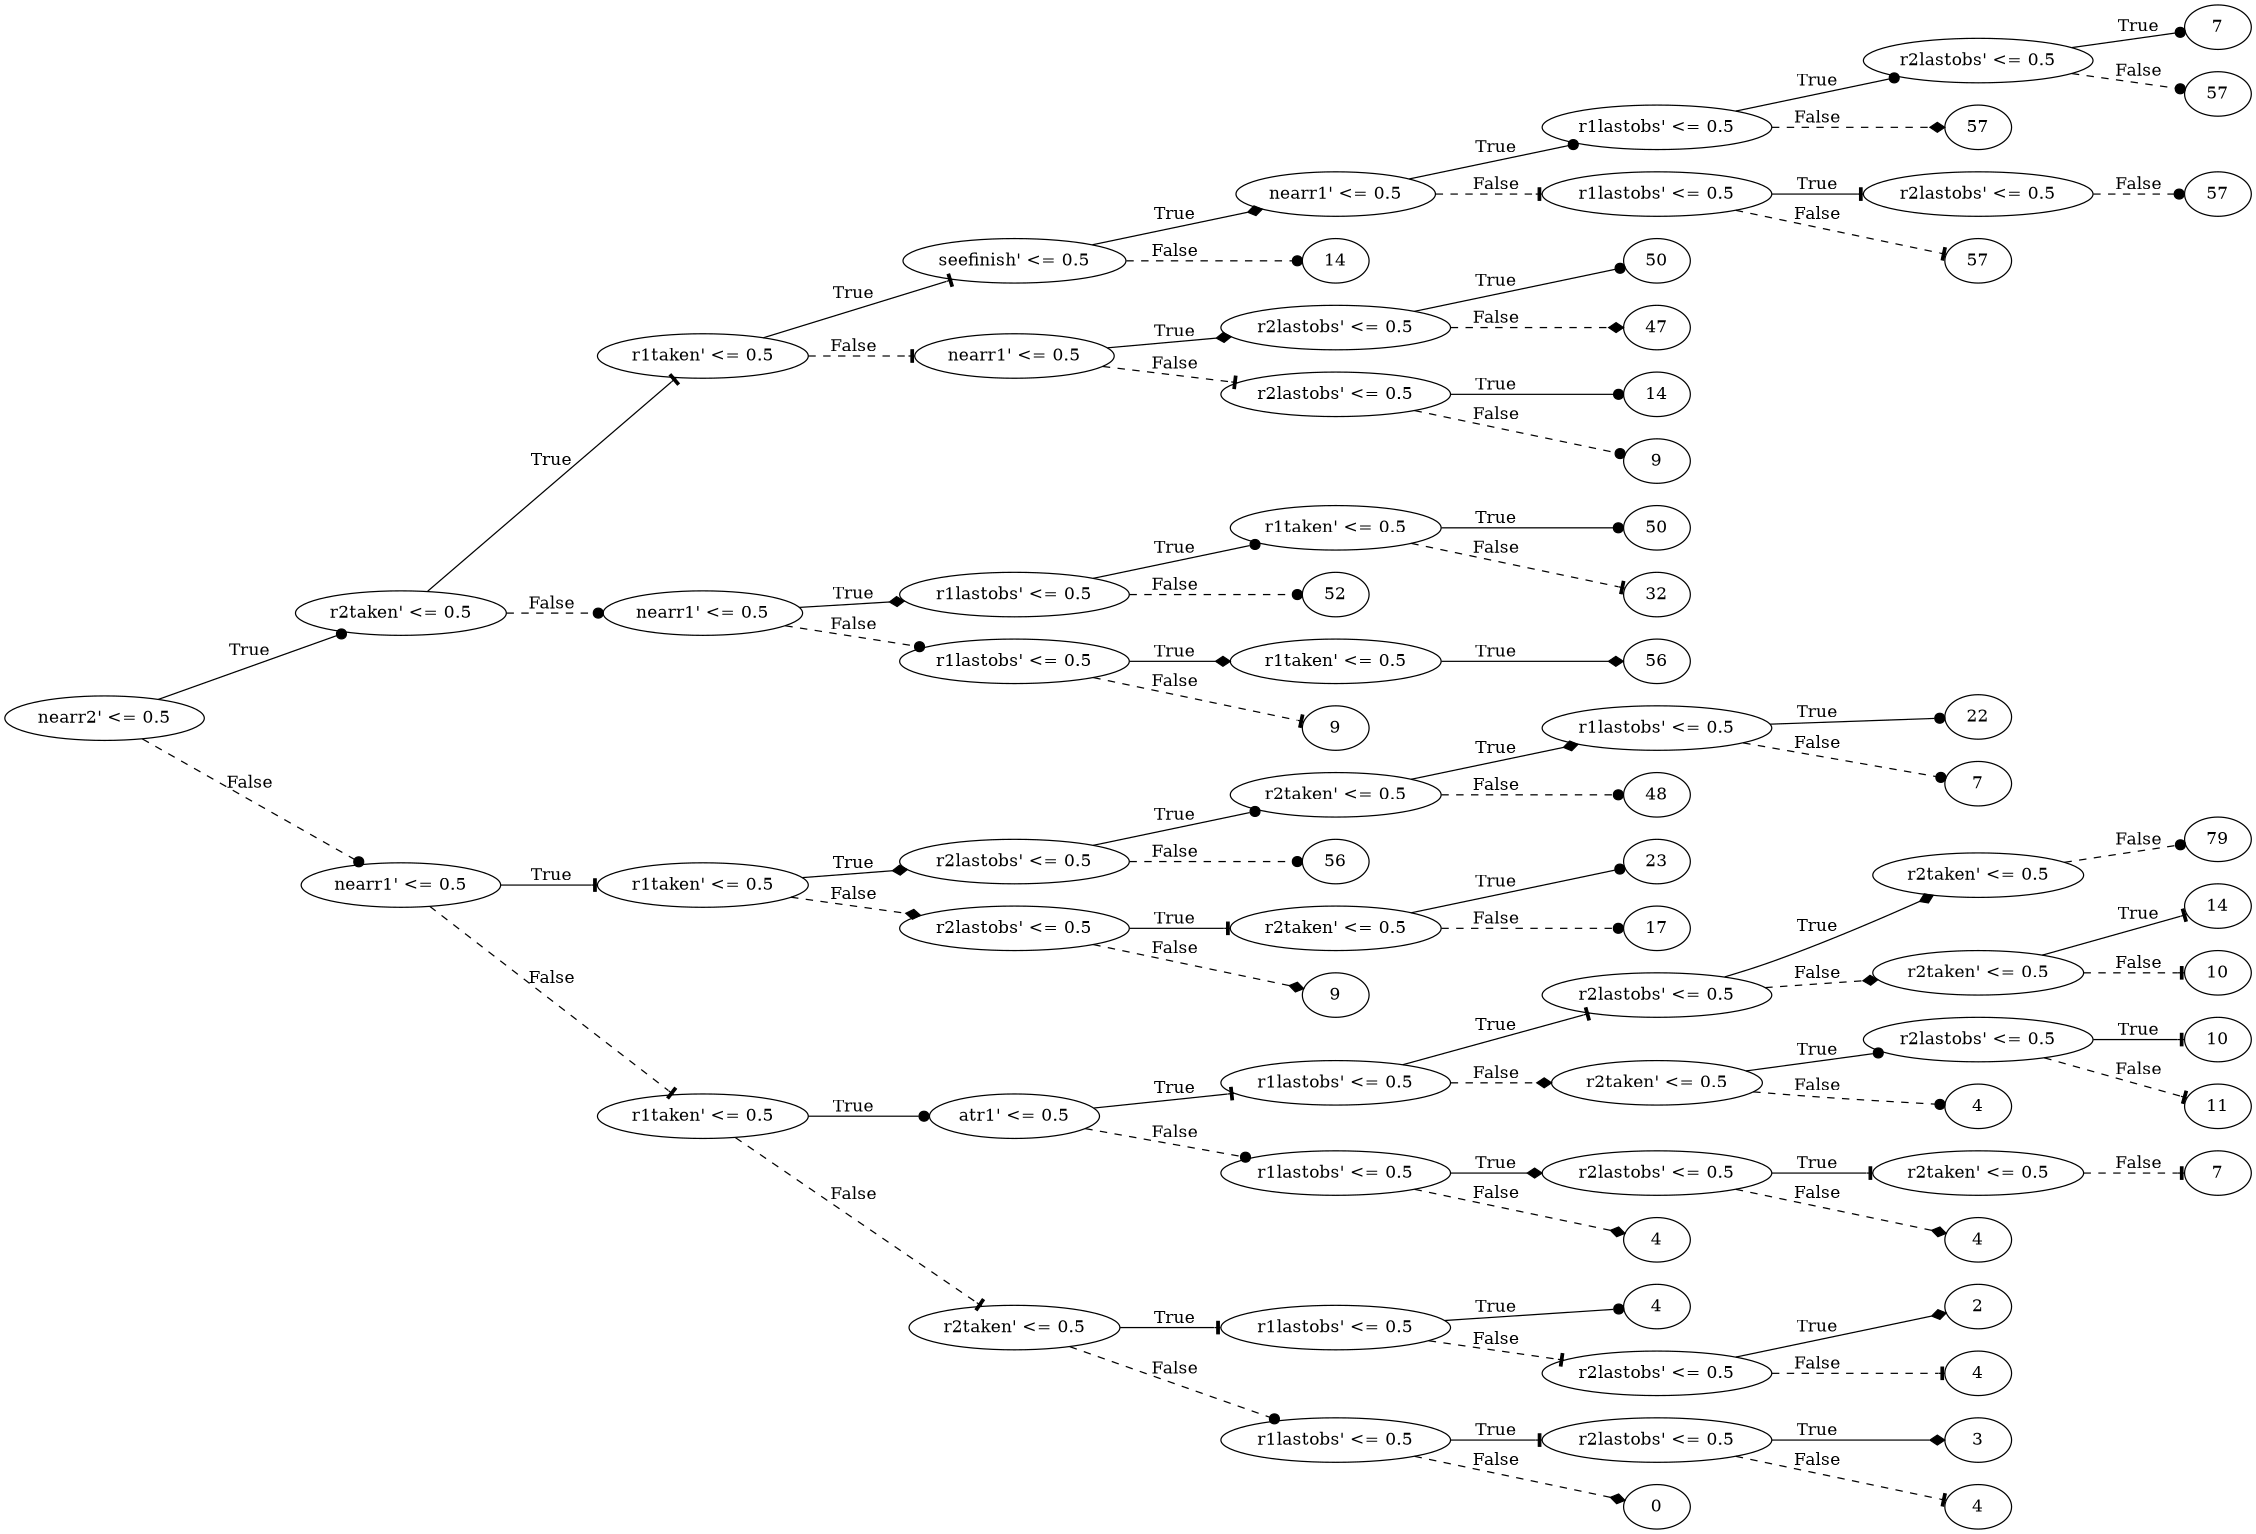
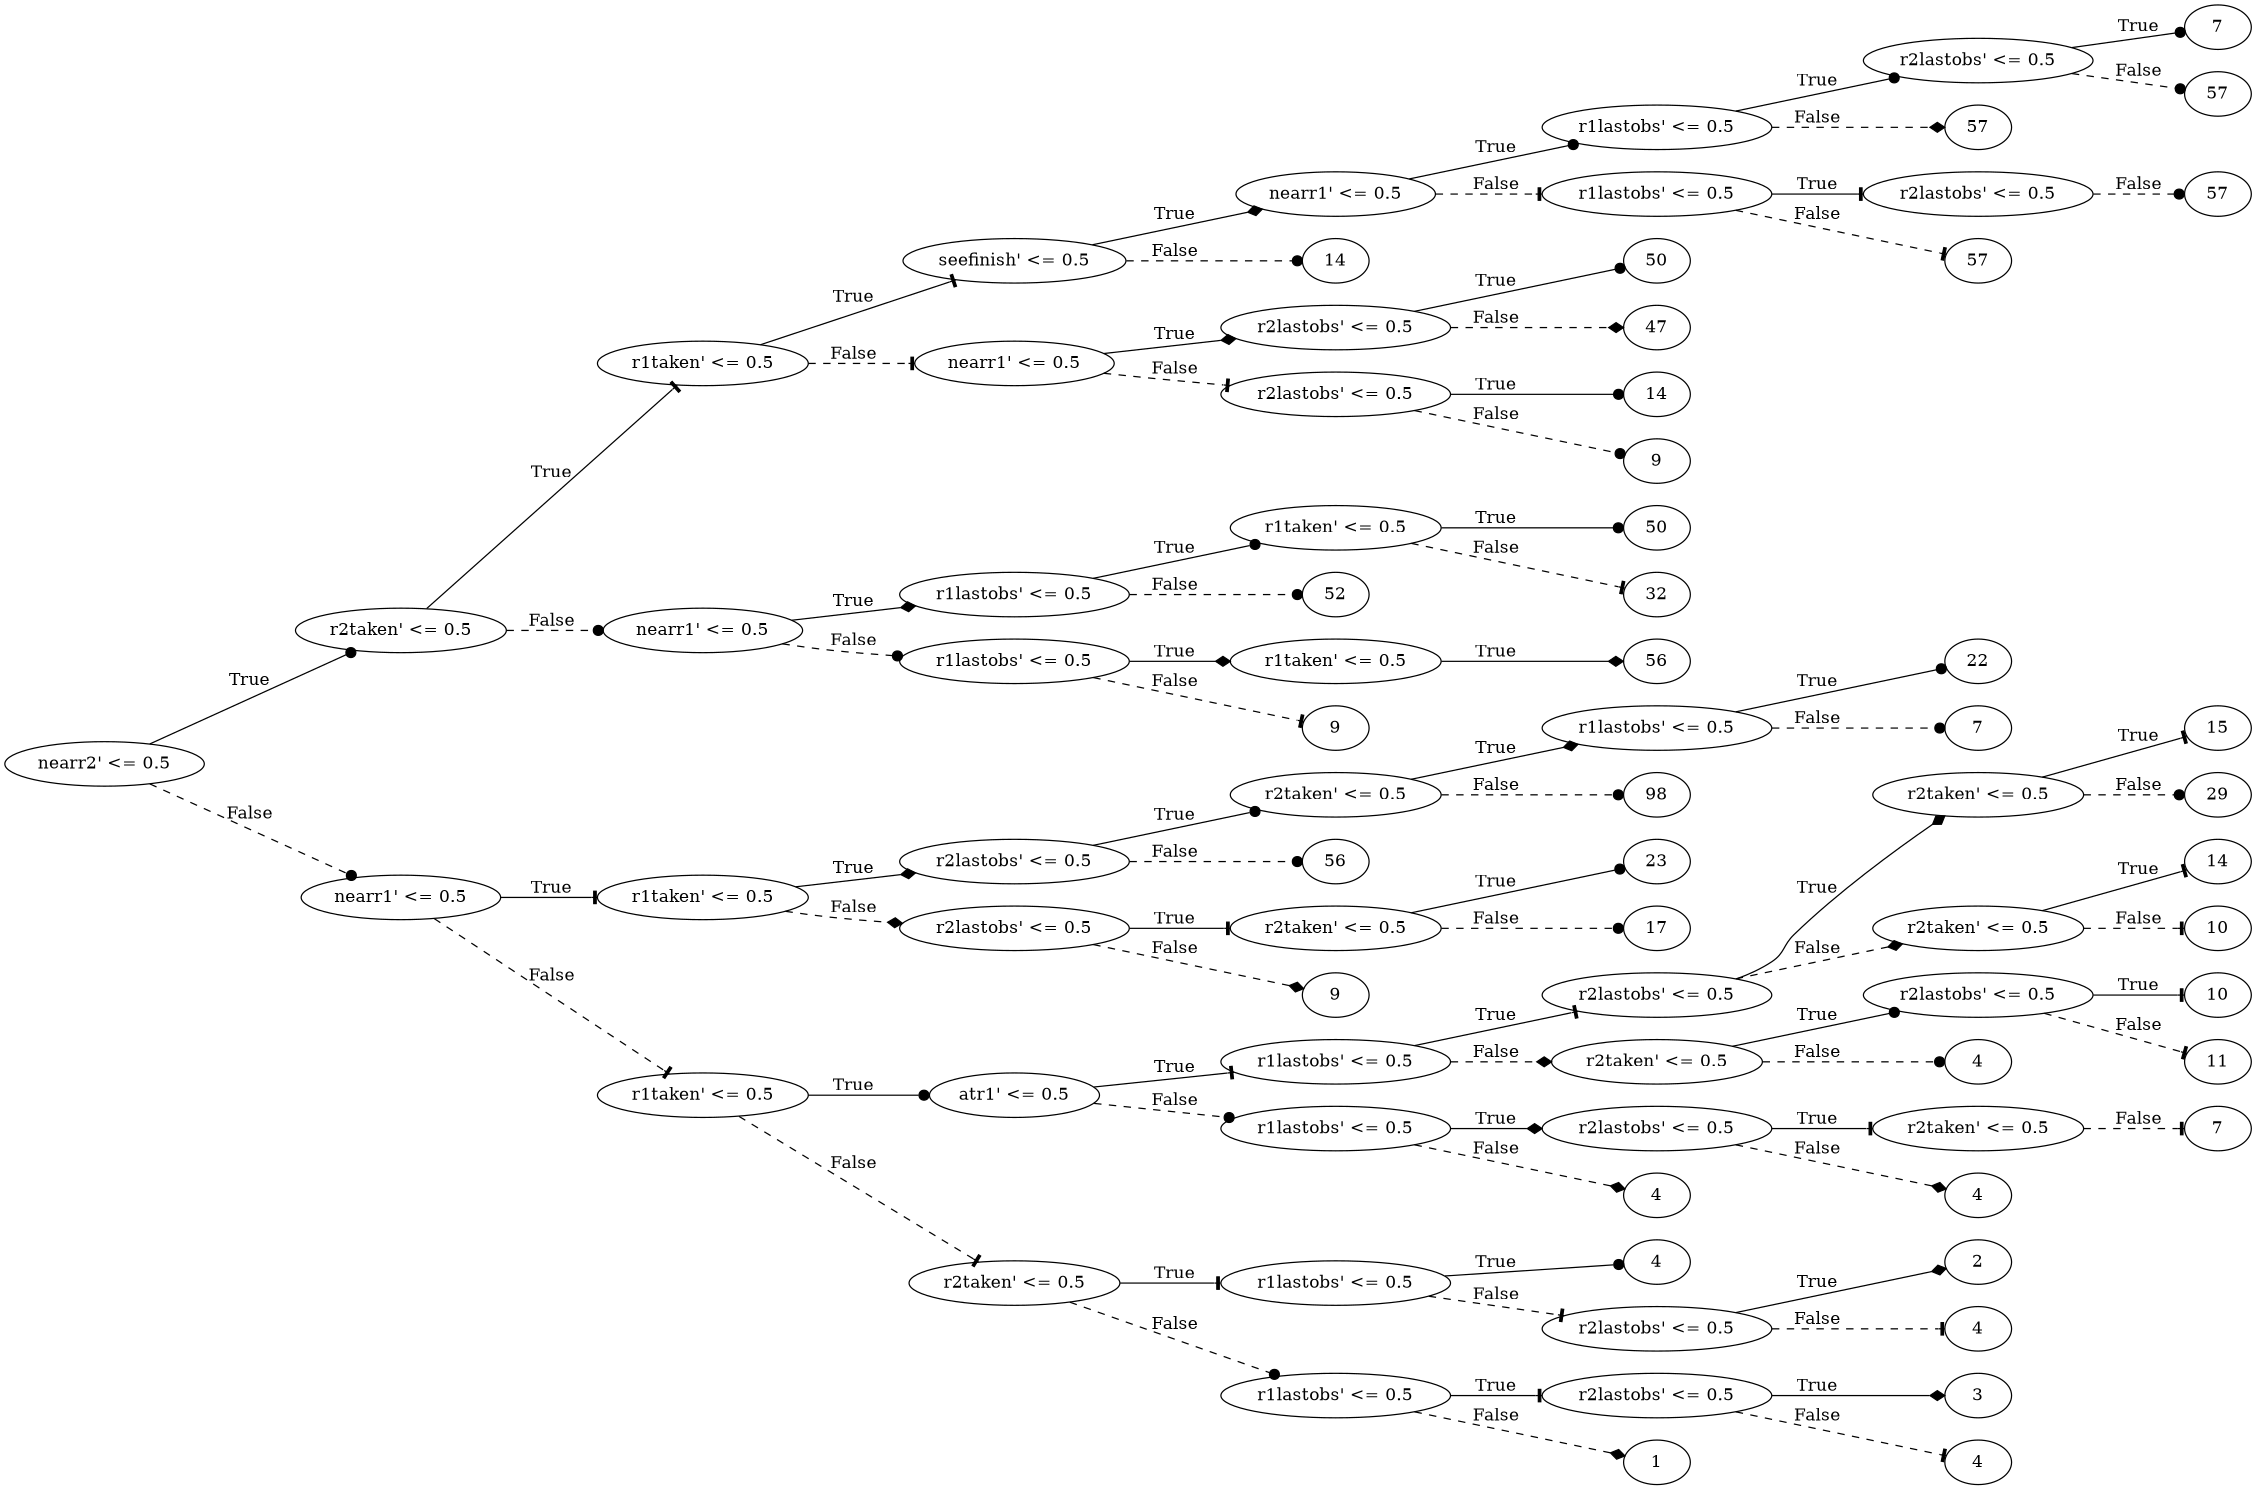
none -> (2218, 728)
(1657, 795) -> (1657, 795)
(2218, 839) -> (2218, 795)
(1657, 1507) -> (1657, 1462)
